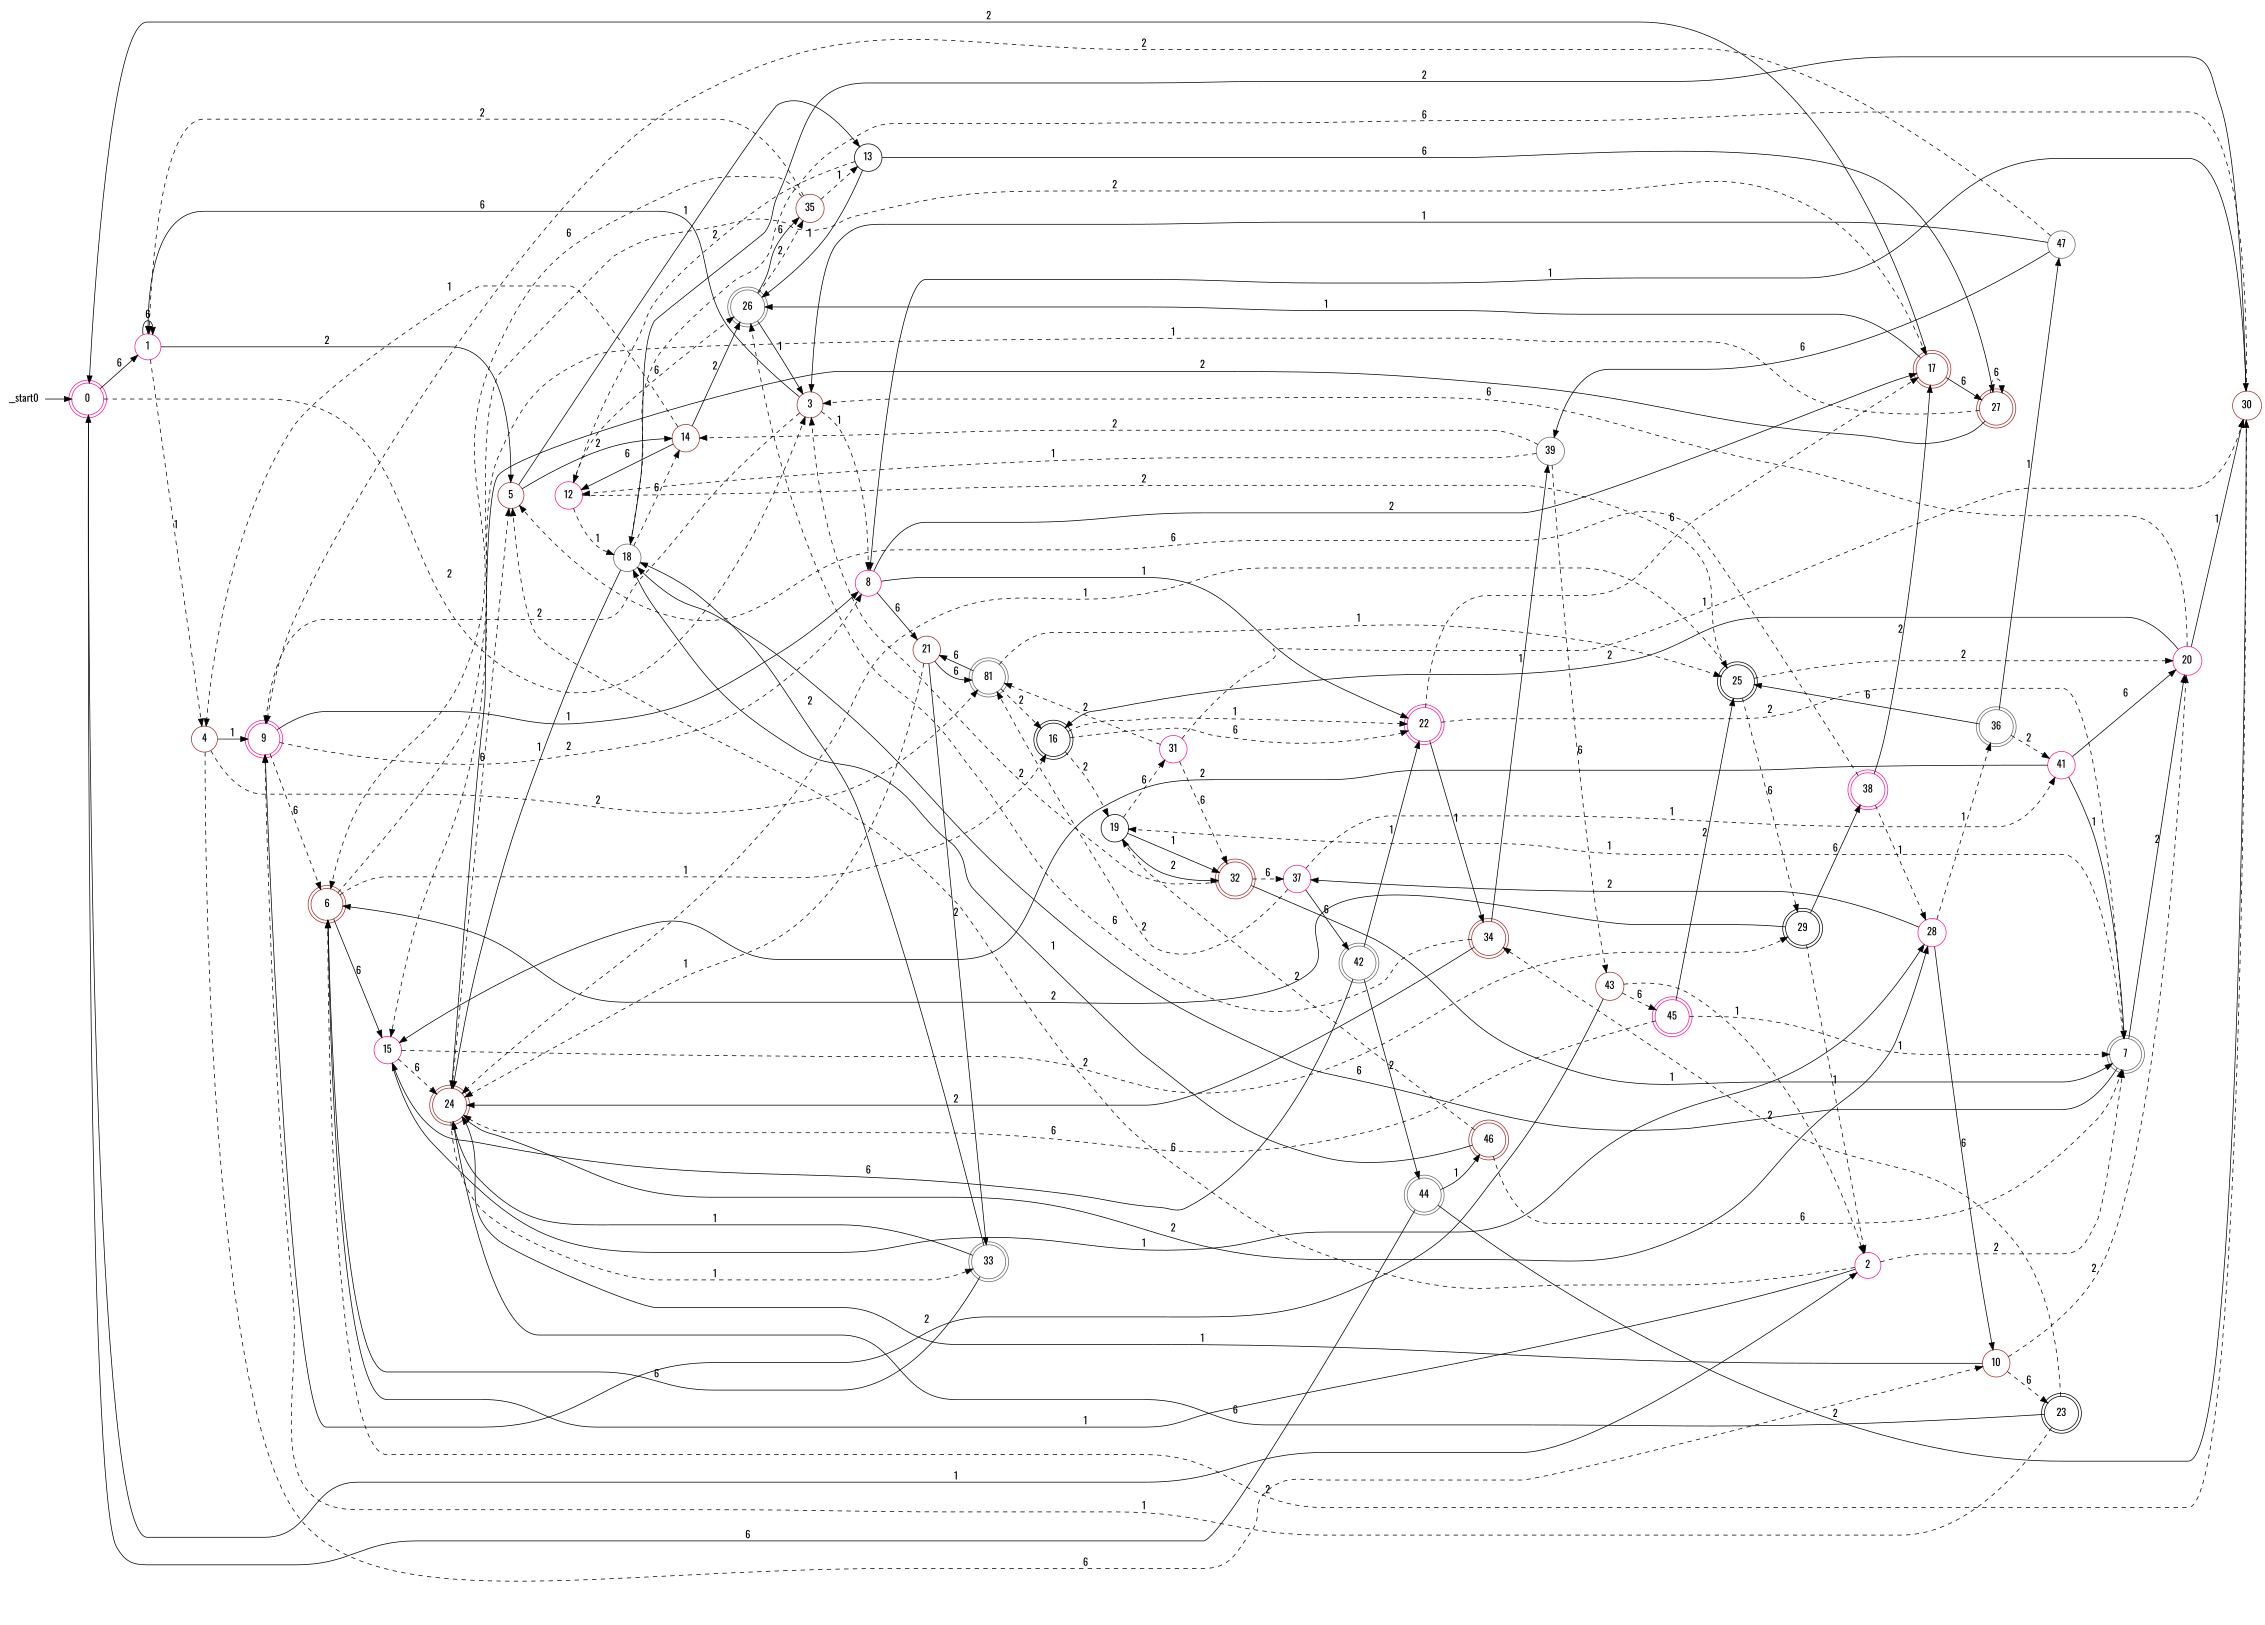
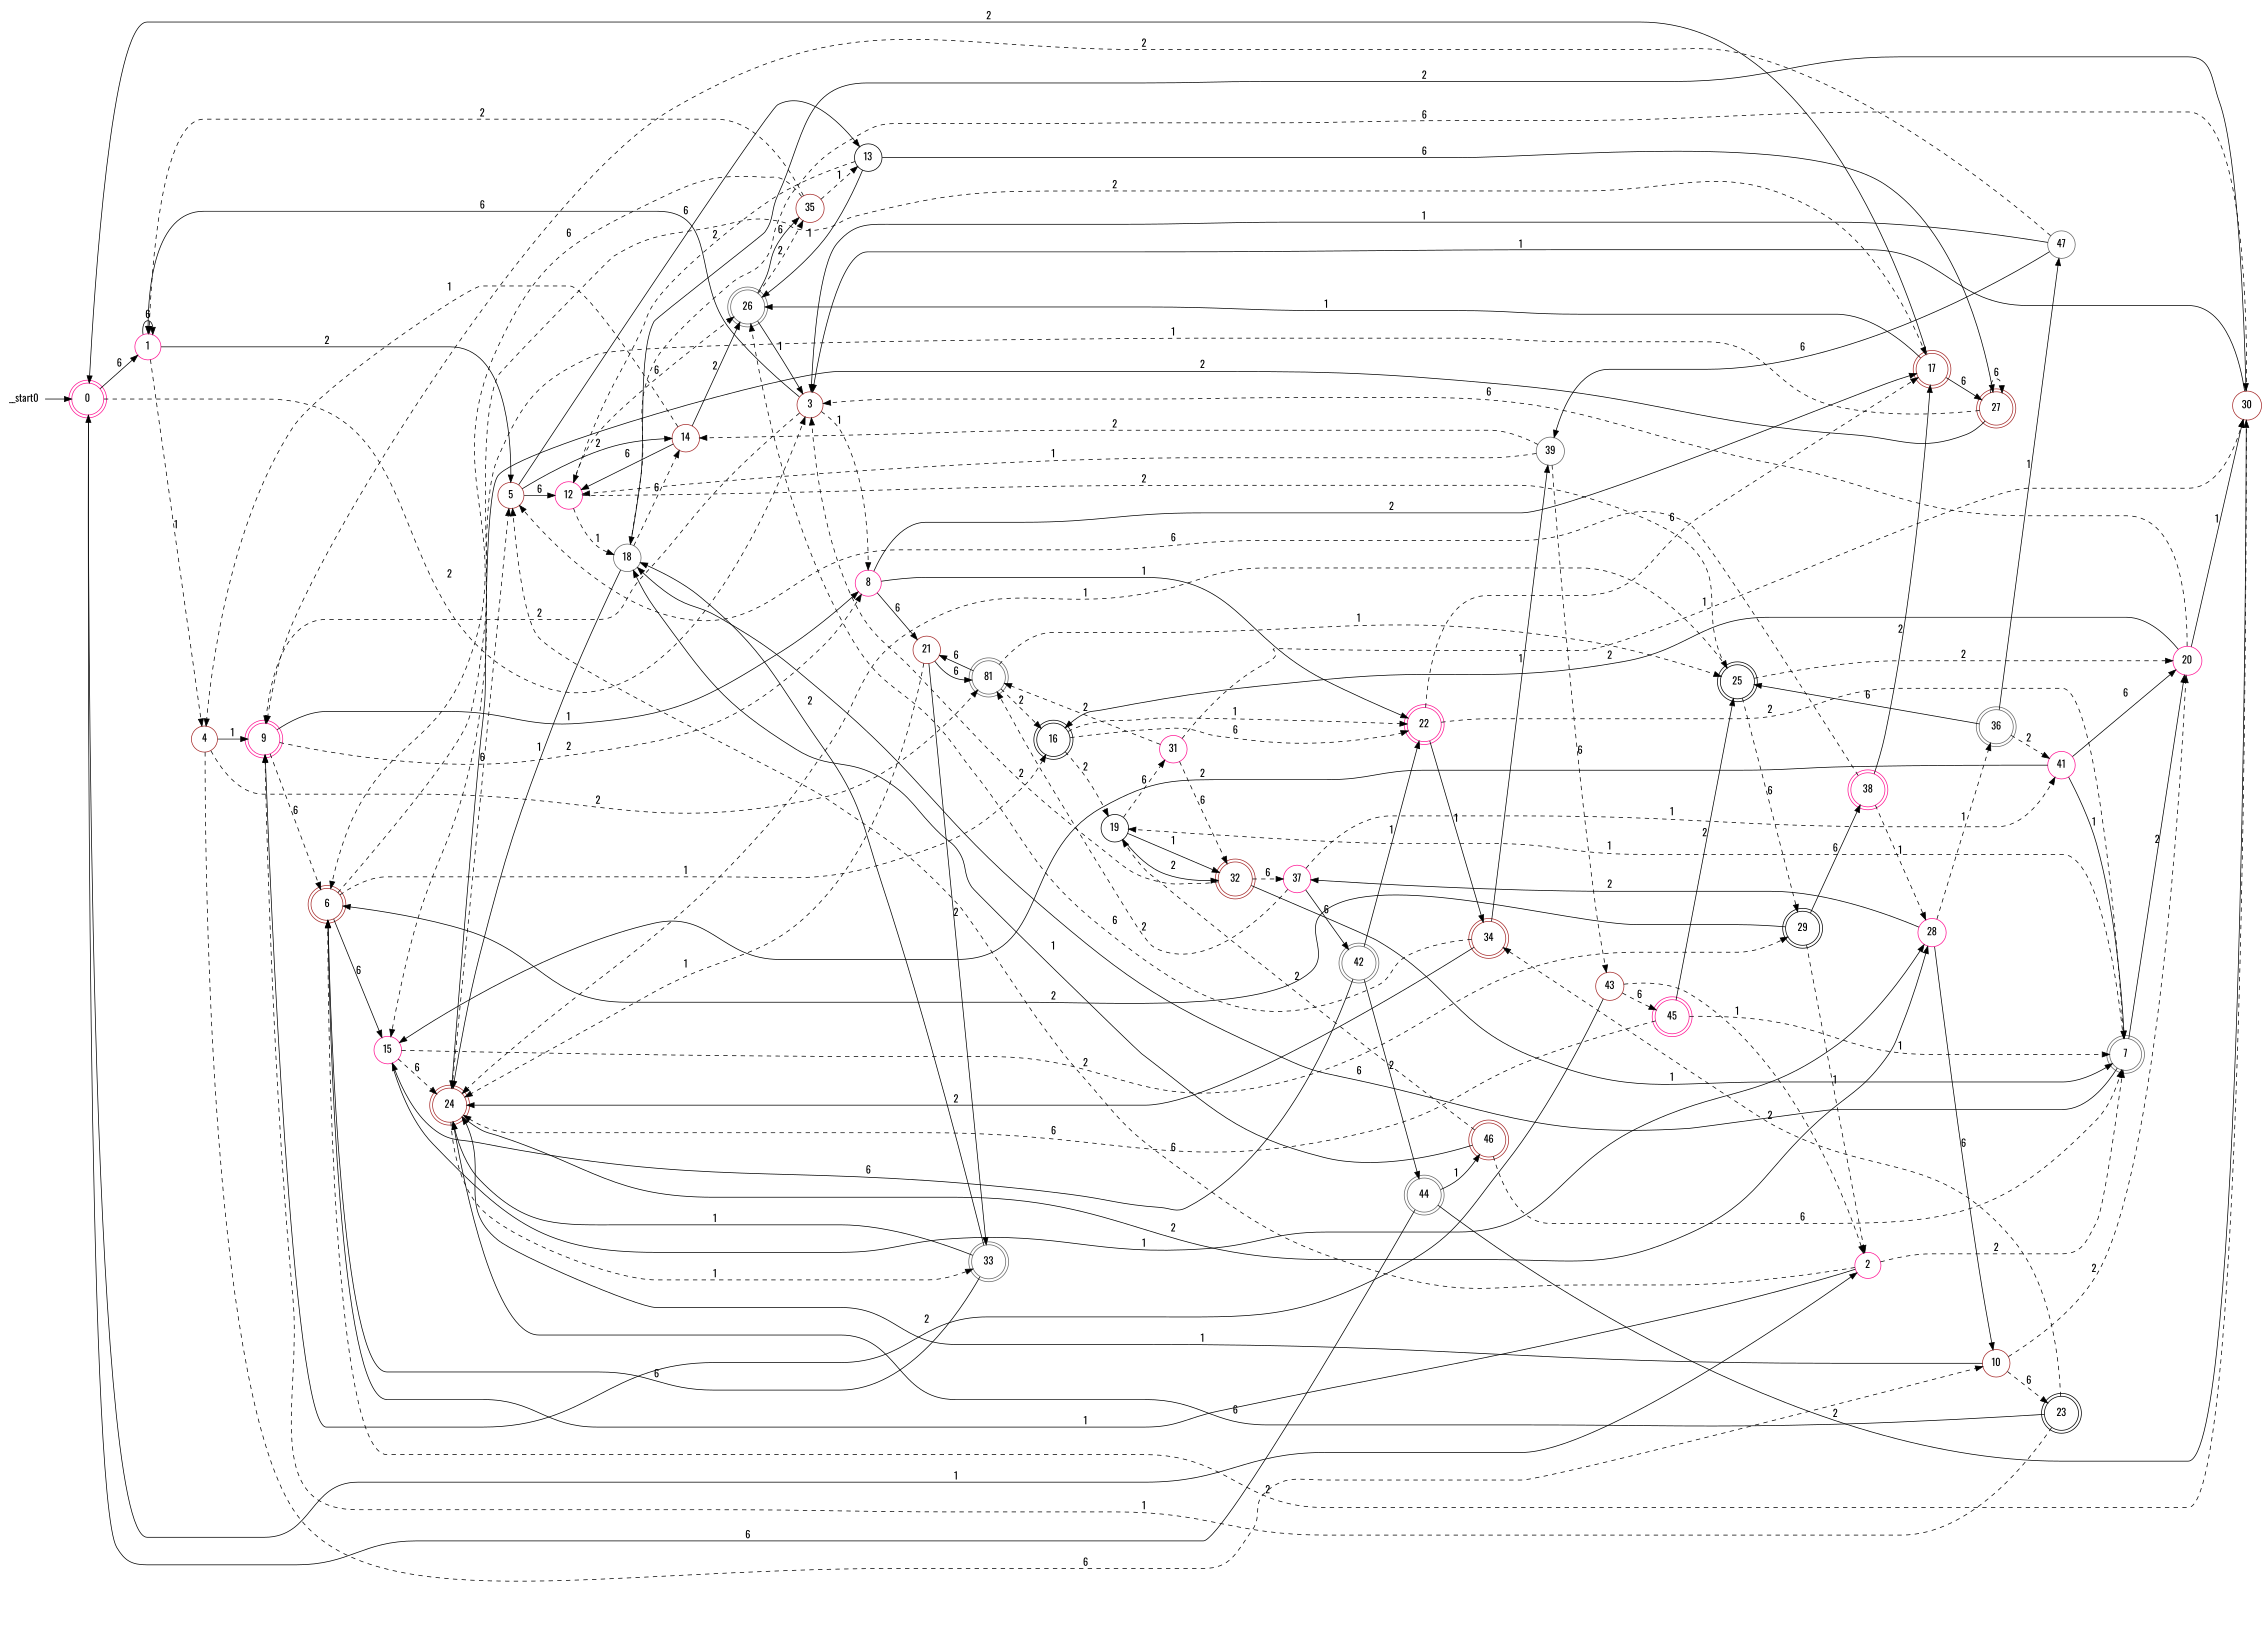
(686, 212) -> (686, 212)
(1553, 280) -> (1515, 250)
none -> (536, 495)
